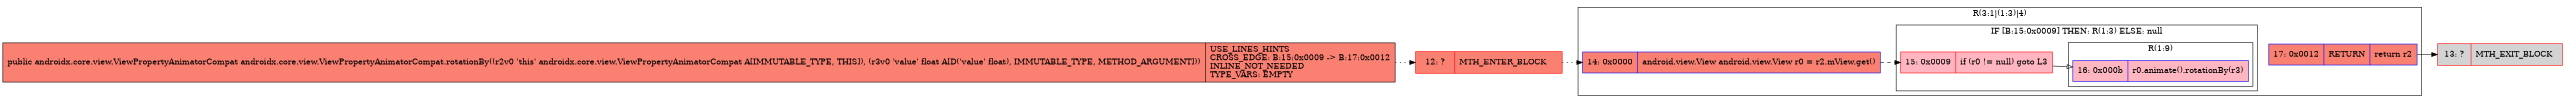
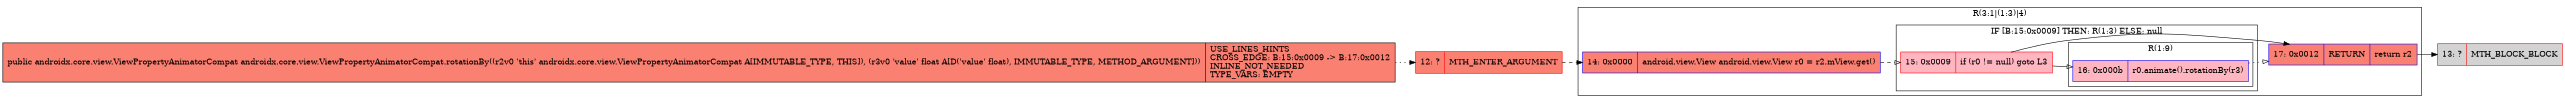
none -> (2147, 34)
(2514, 54) -> (2514, 54)
(1503, 62) -> (1503, 62)
(1569, 62) -> (1569, 62)
(1888, 62) -> (1888, 62)
none -> (2256, 62)
